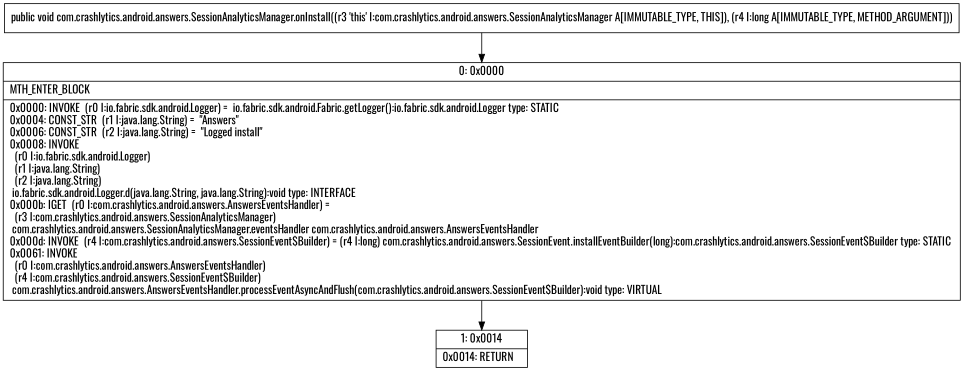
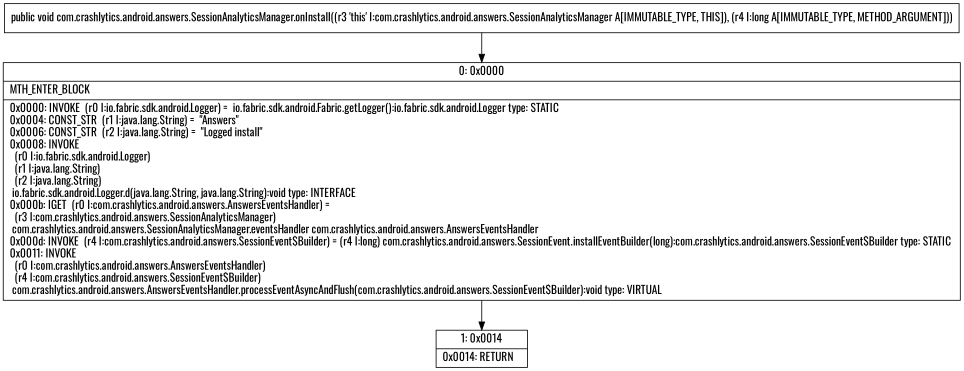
(46, 254) -> (46, 254)
